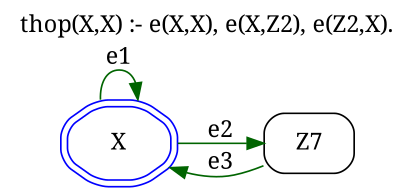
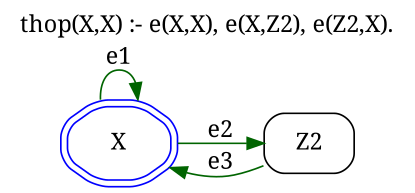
(309, 143) -> (309, 143)
